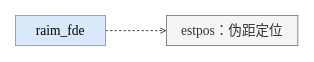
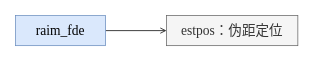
(135, 30) -> (135, 30)
